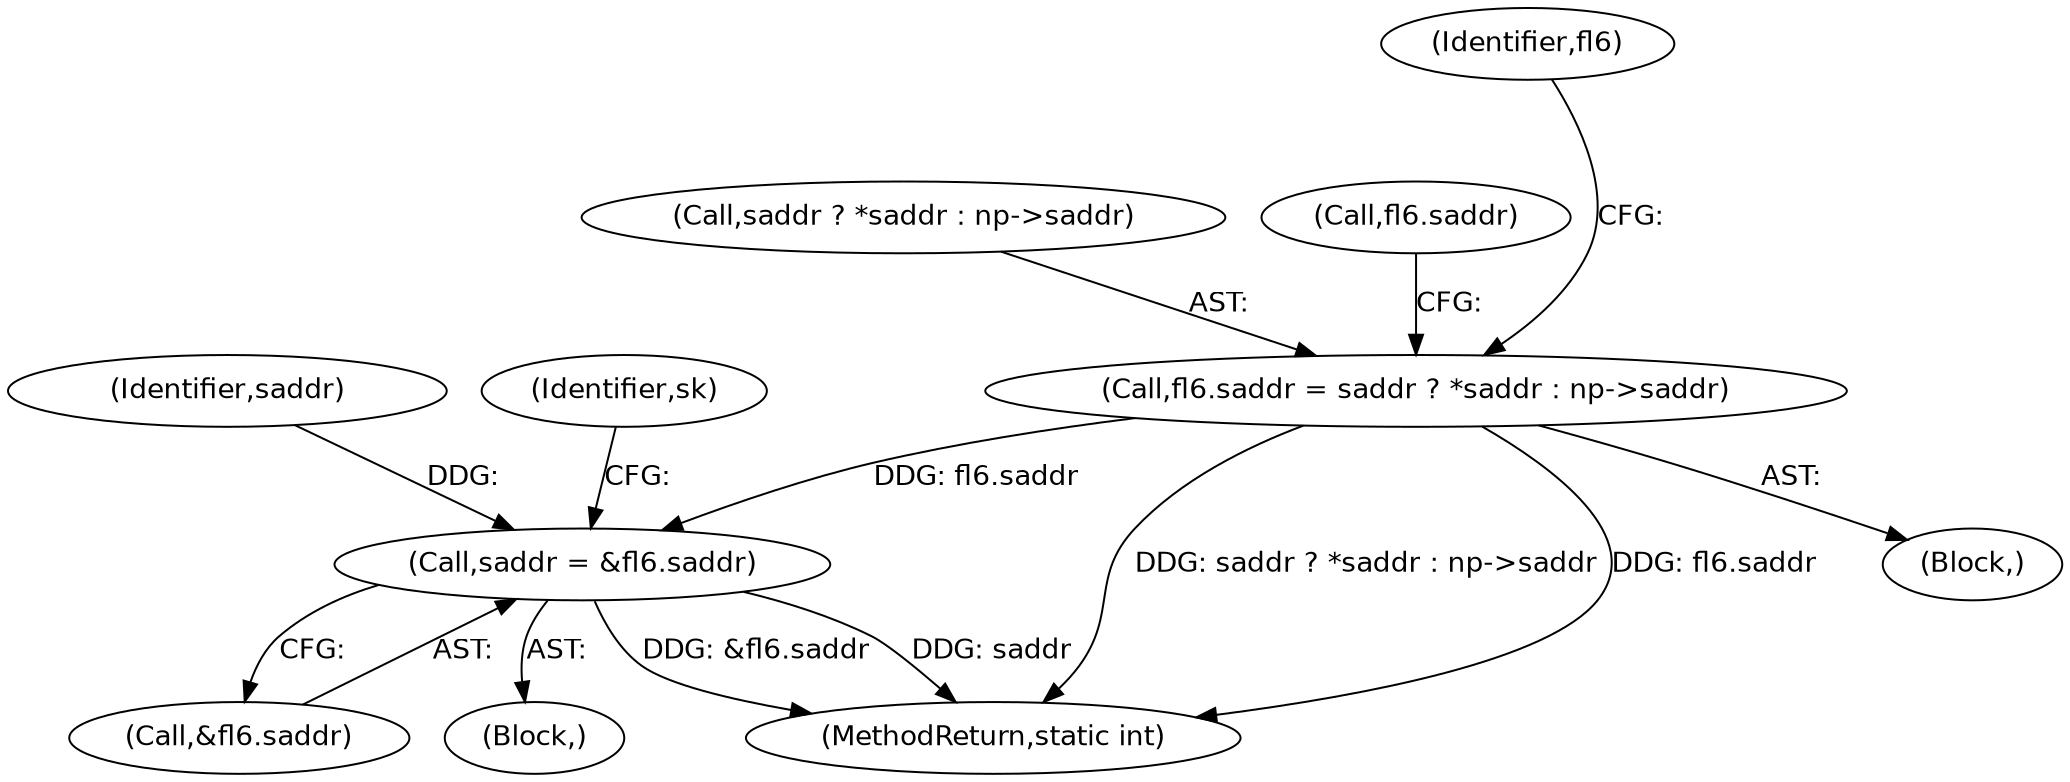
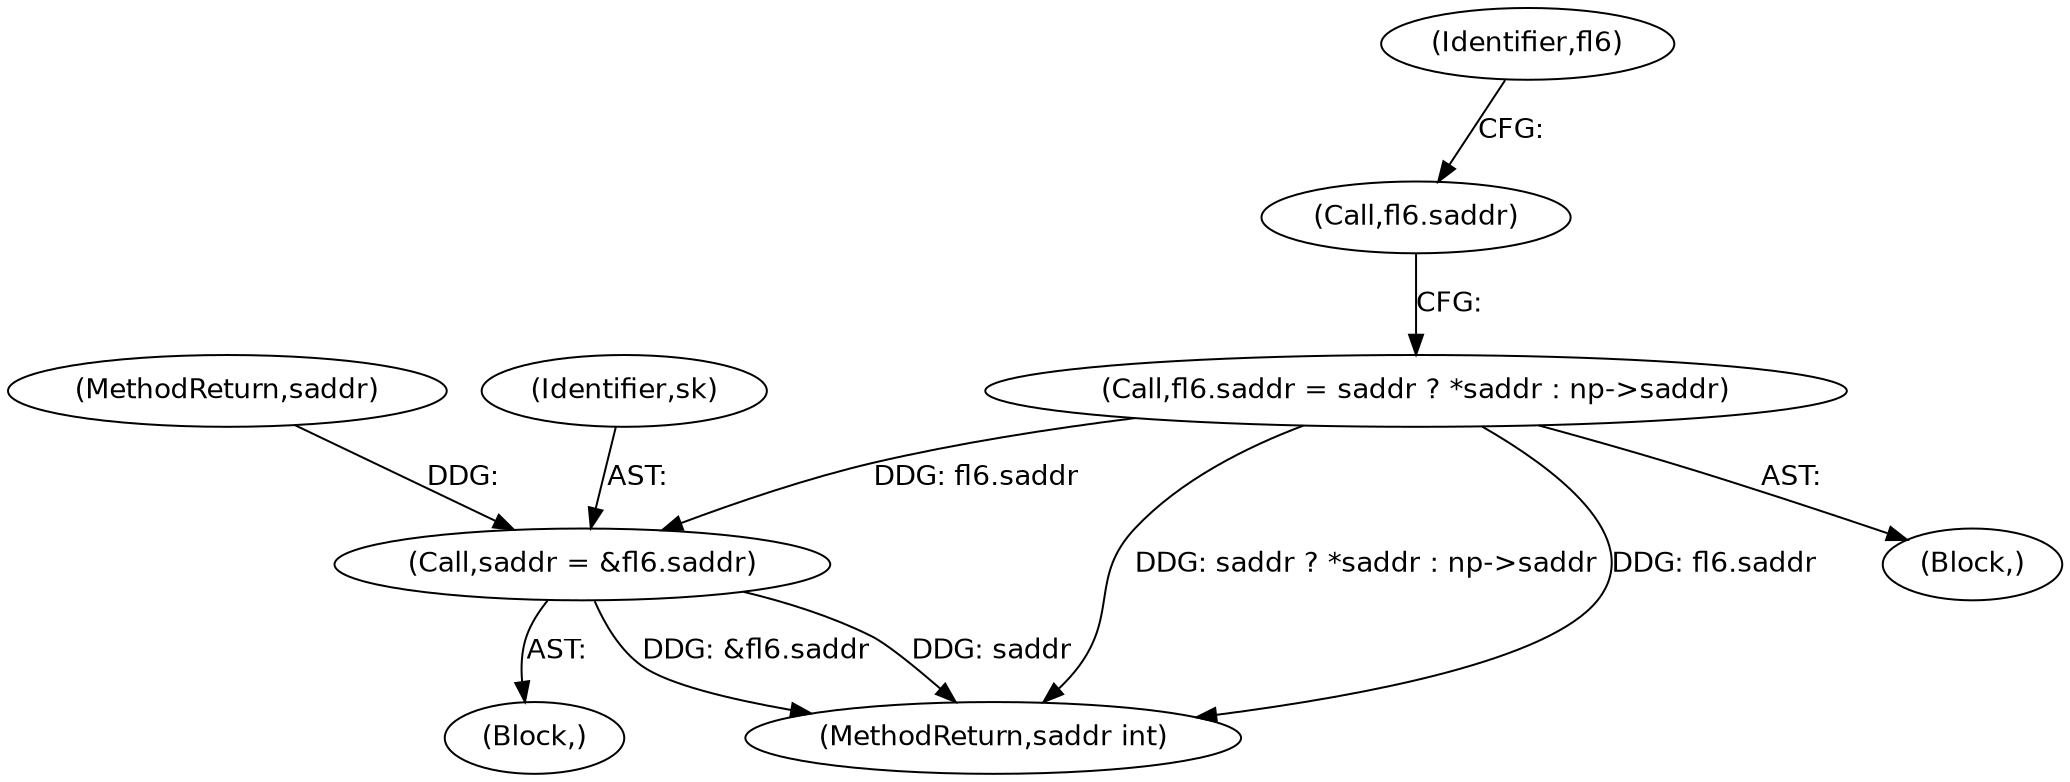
(903, 217) -> none
(1596, 225) -> (1477, 122)
(227, 391) -> (227, 391)
(642, 478) -> (642, 478)
(239, 738) -> none
(993, 738) -> (993, 738)
